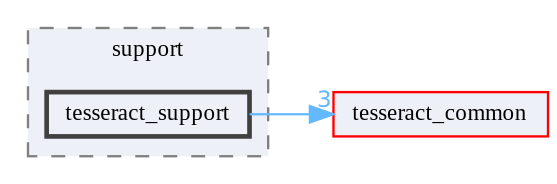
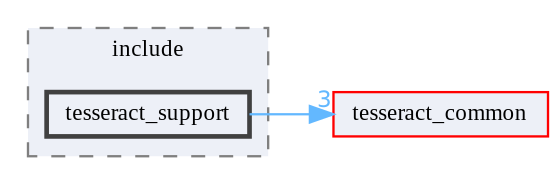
(148, 50) -> (148, 50)
